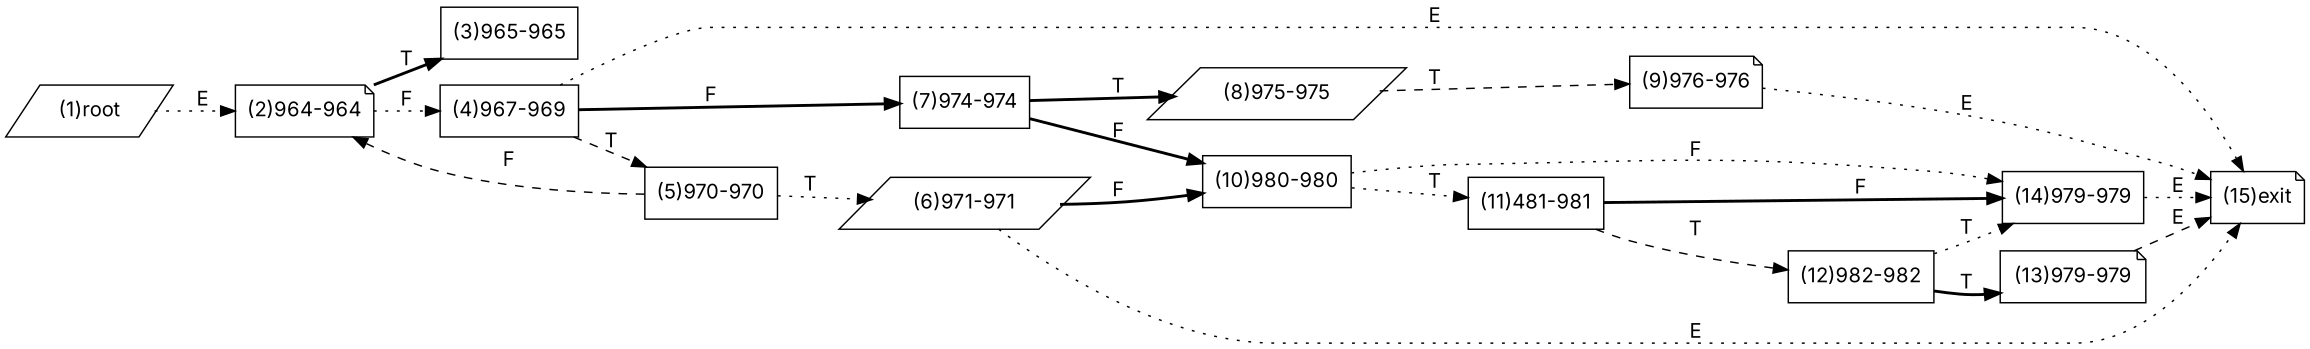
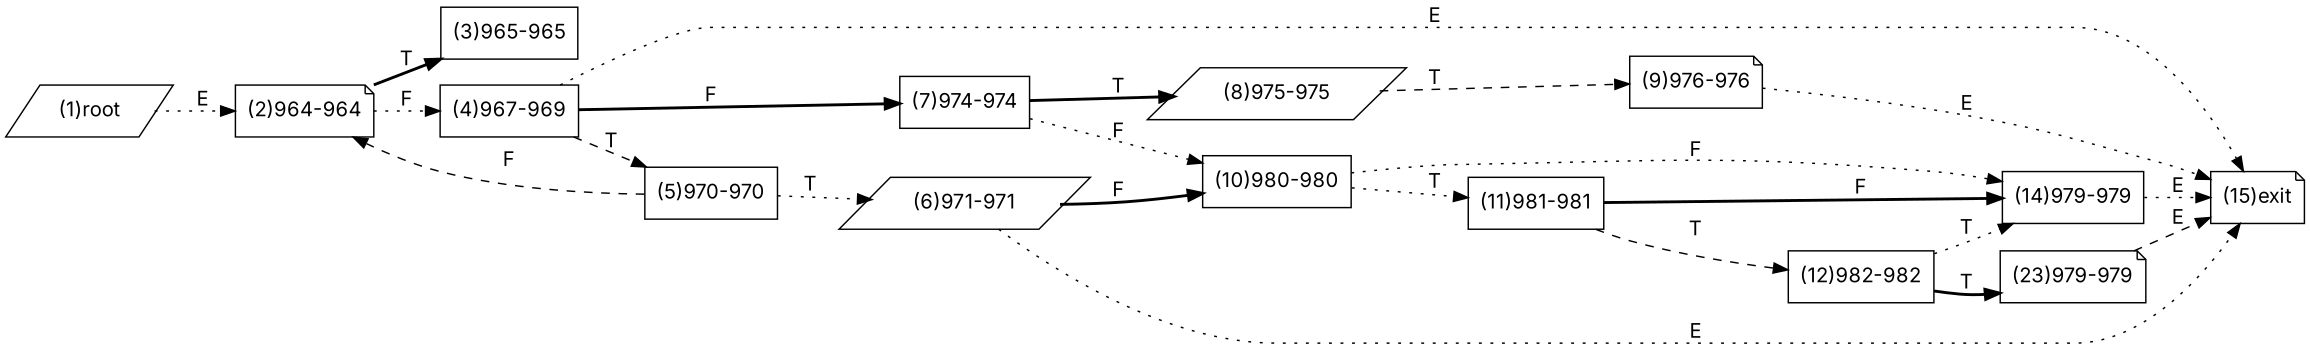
(1109, 139) -> (1109, 139)
(1536, 203) -> (1536, 203)
(2073, 277) -> (2073, 277)
